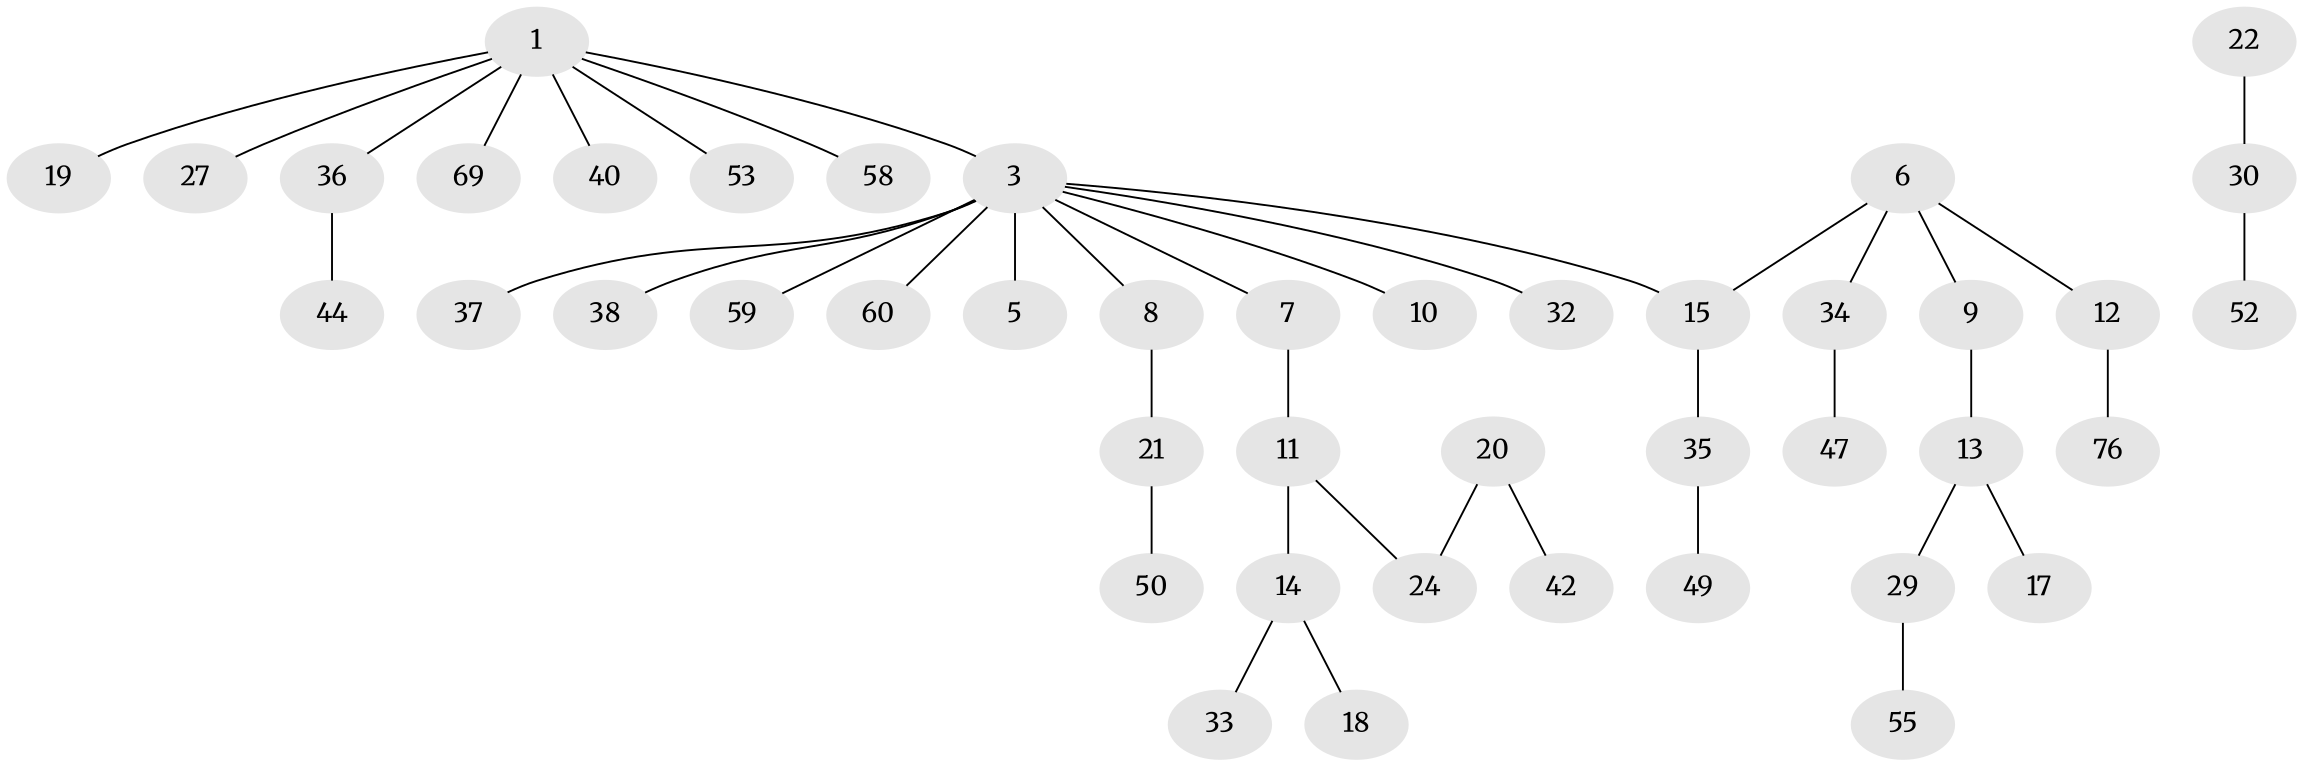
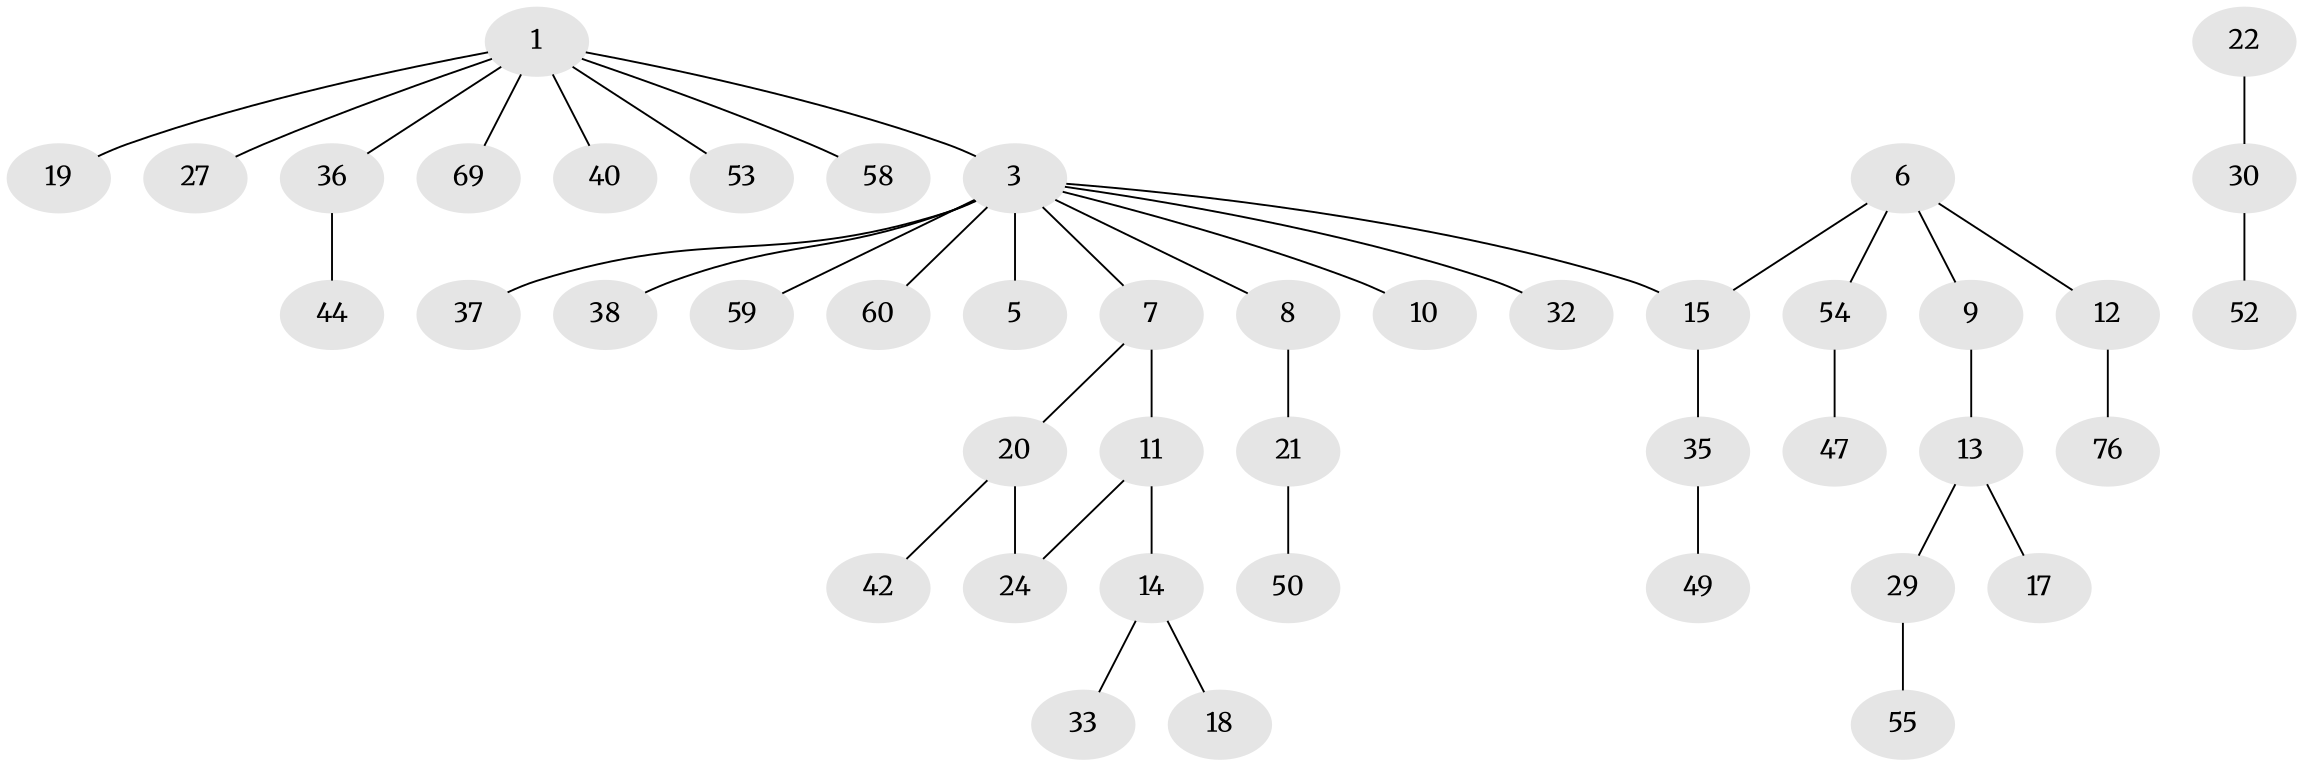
(1835, 315) -> (1835, 315)
none -> (1084, 383)
